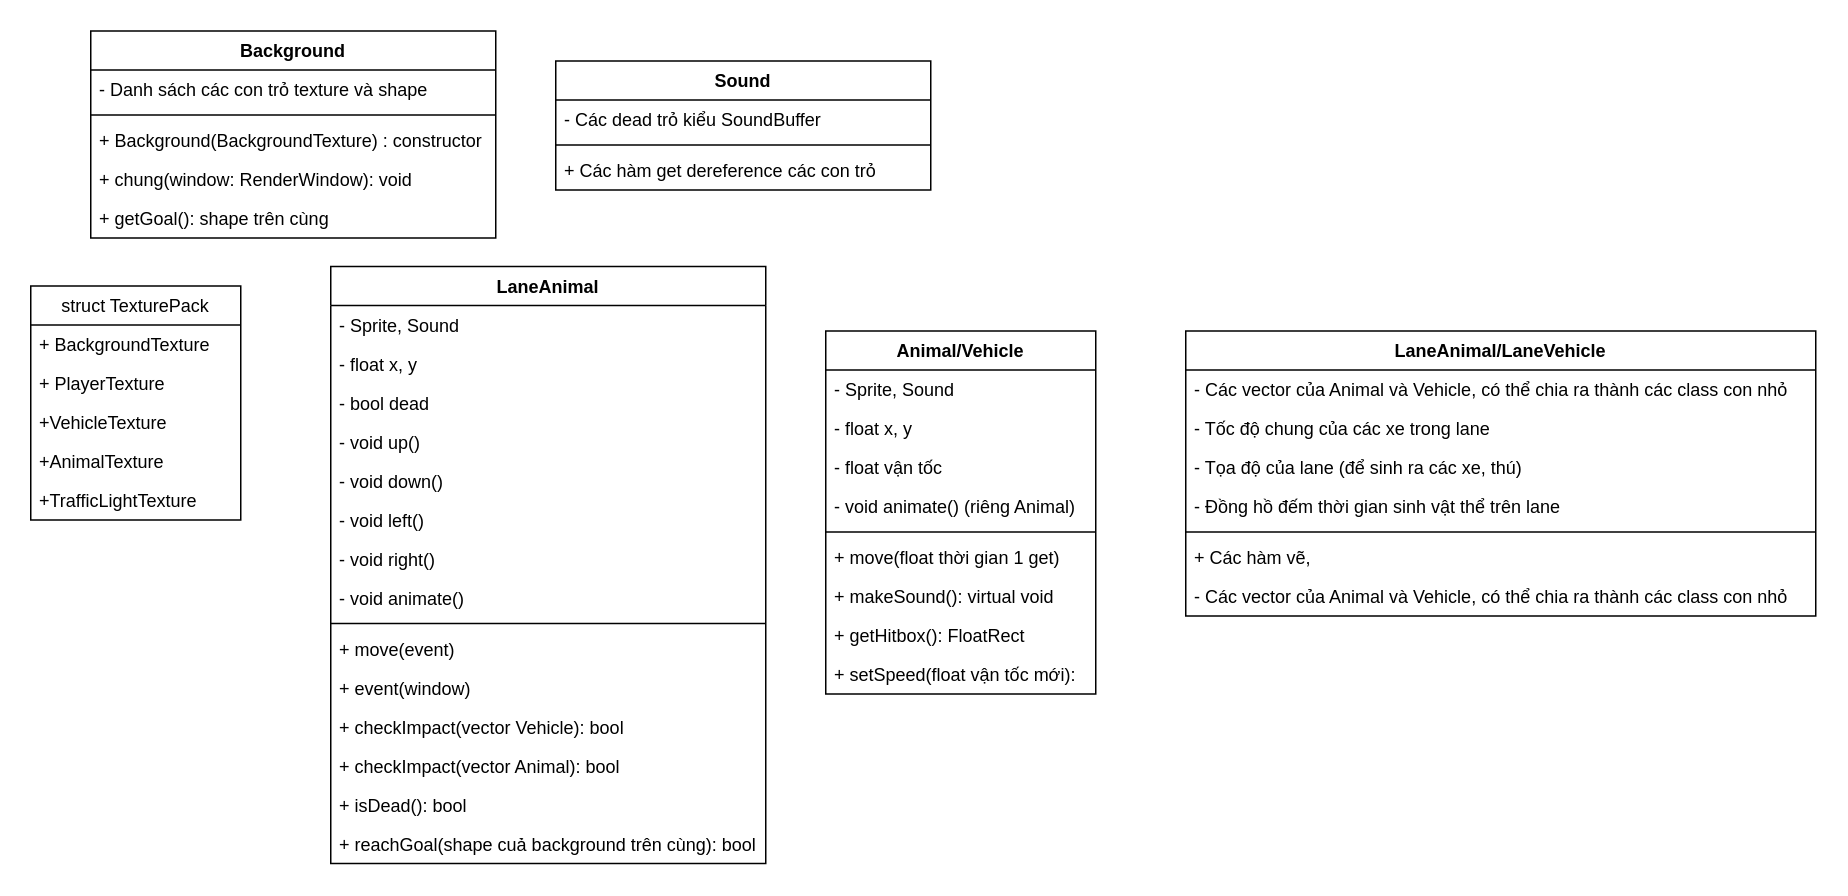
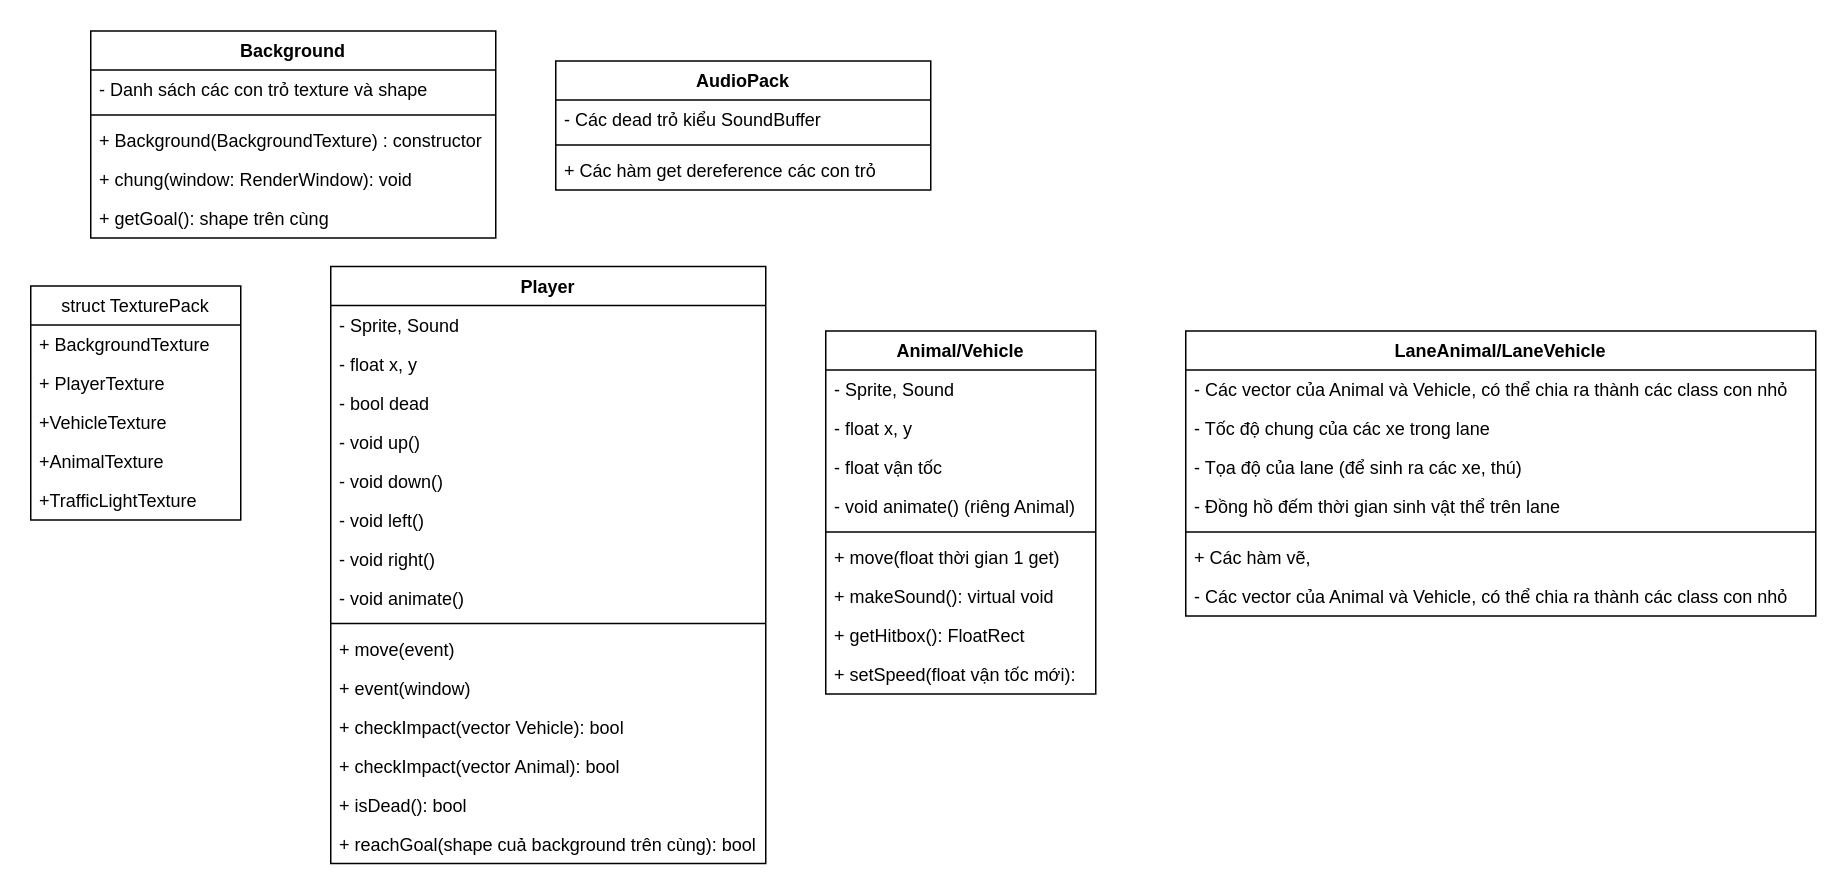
(743, 81) -> (743, 81)
(548, 287) -> (548, 287)
